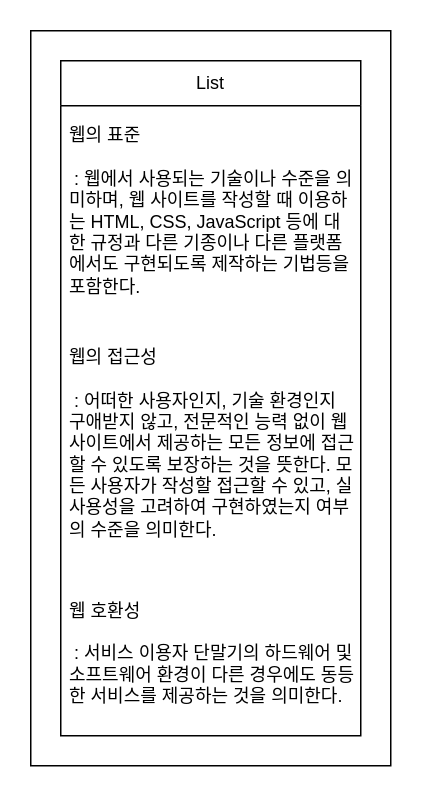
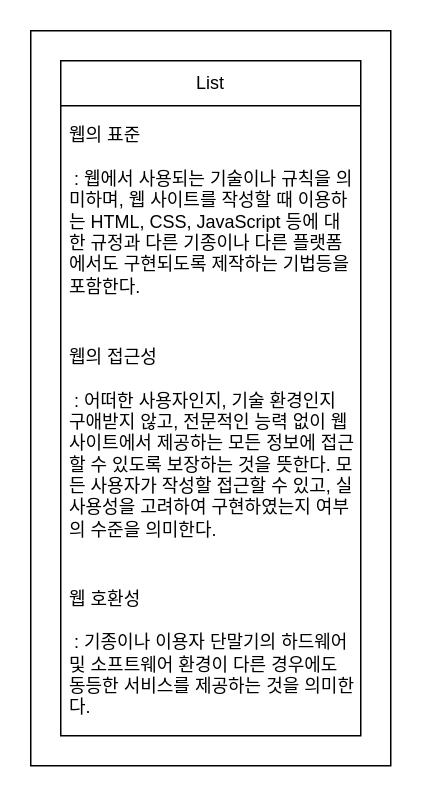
(212, 211) -> (212, 211)
(212, 653) -> (212, 653)
